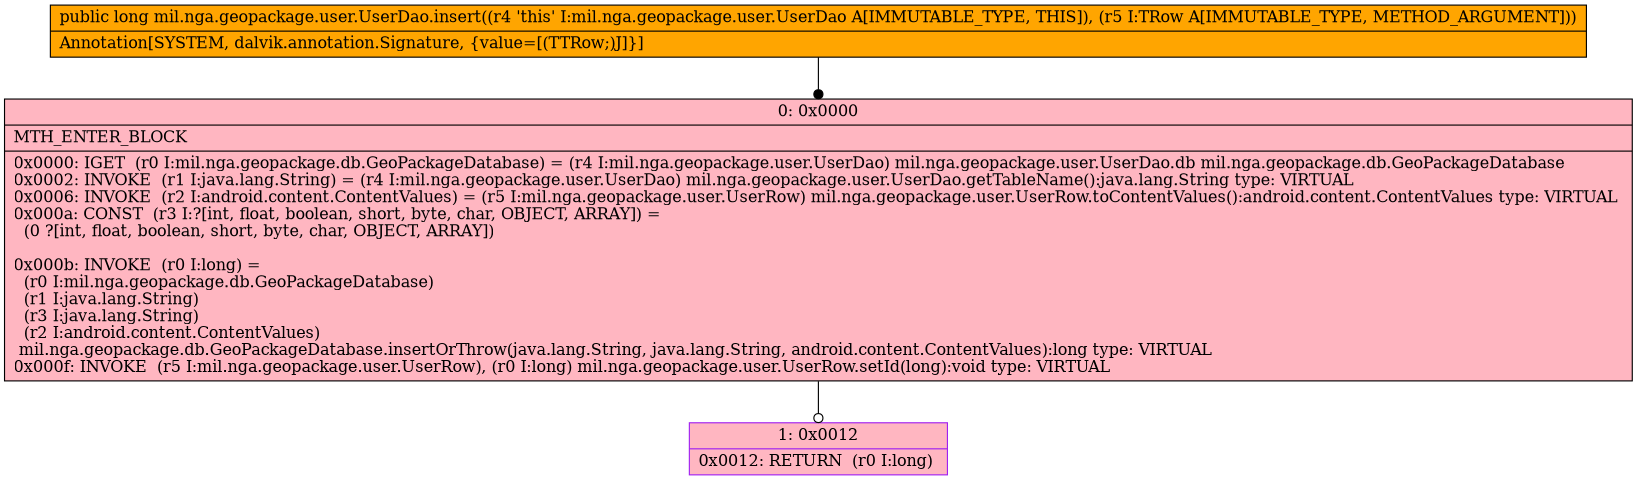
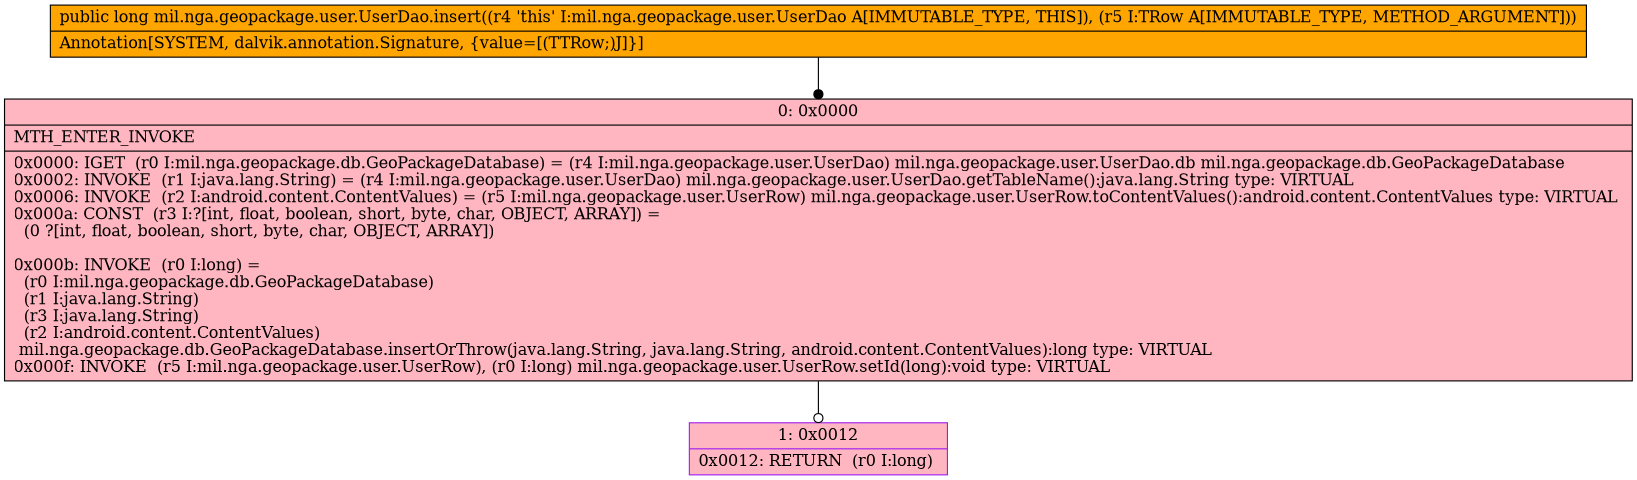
(101, 138) -> (105, 138)
